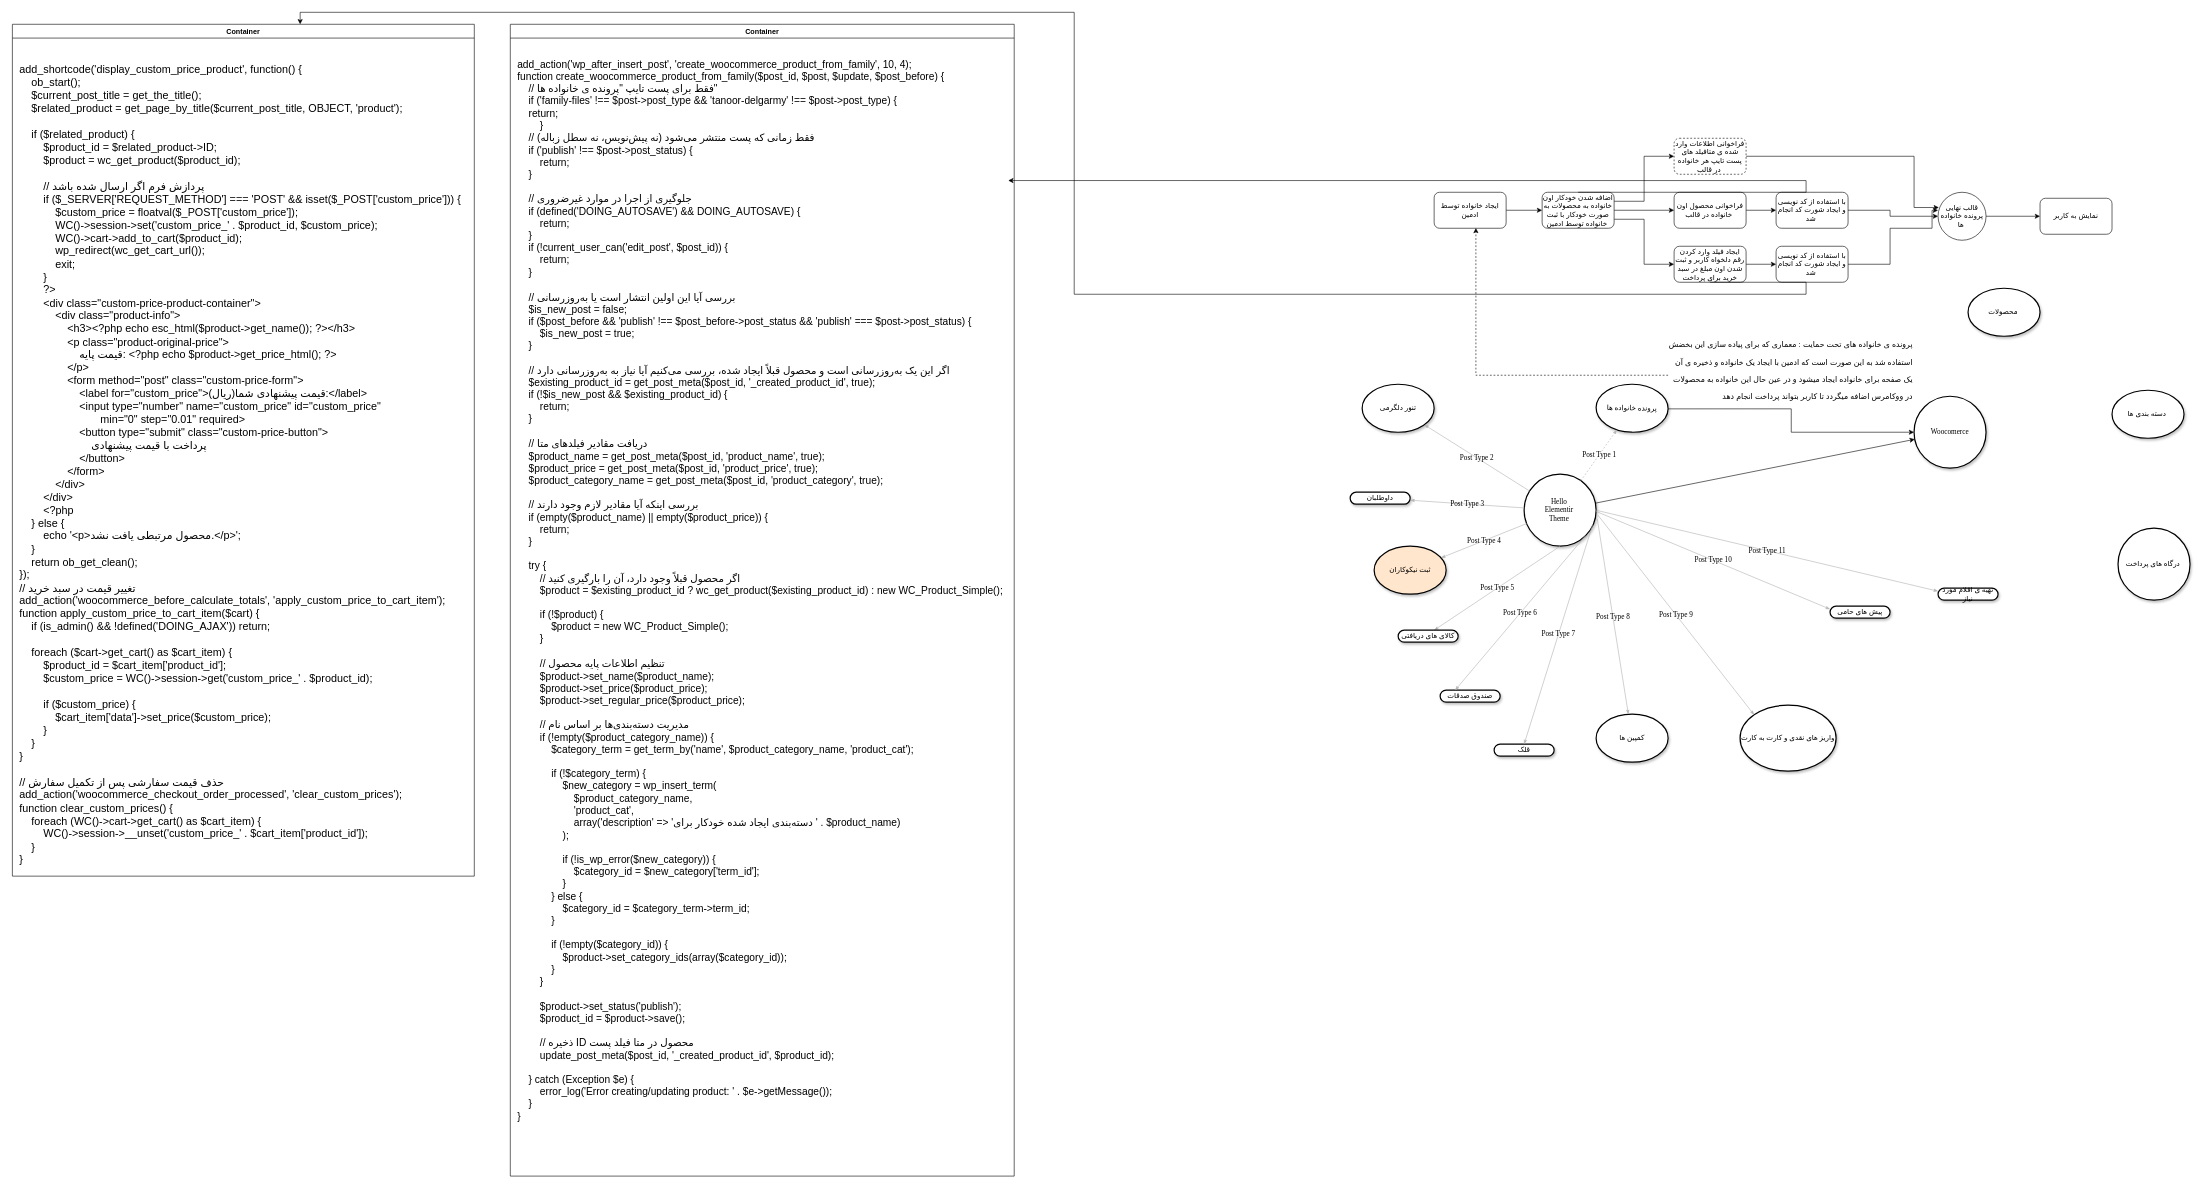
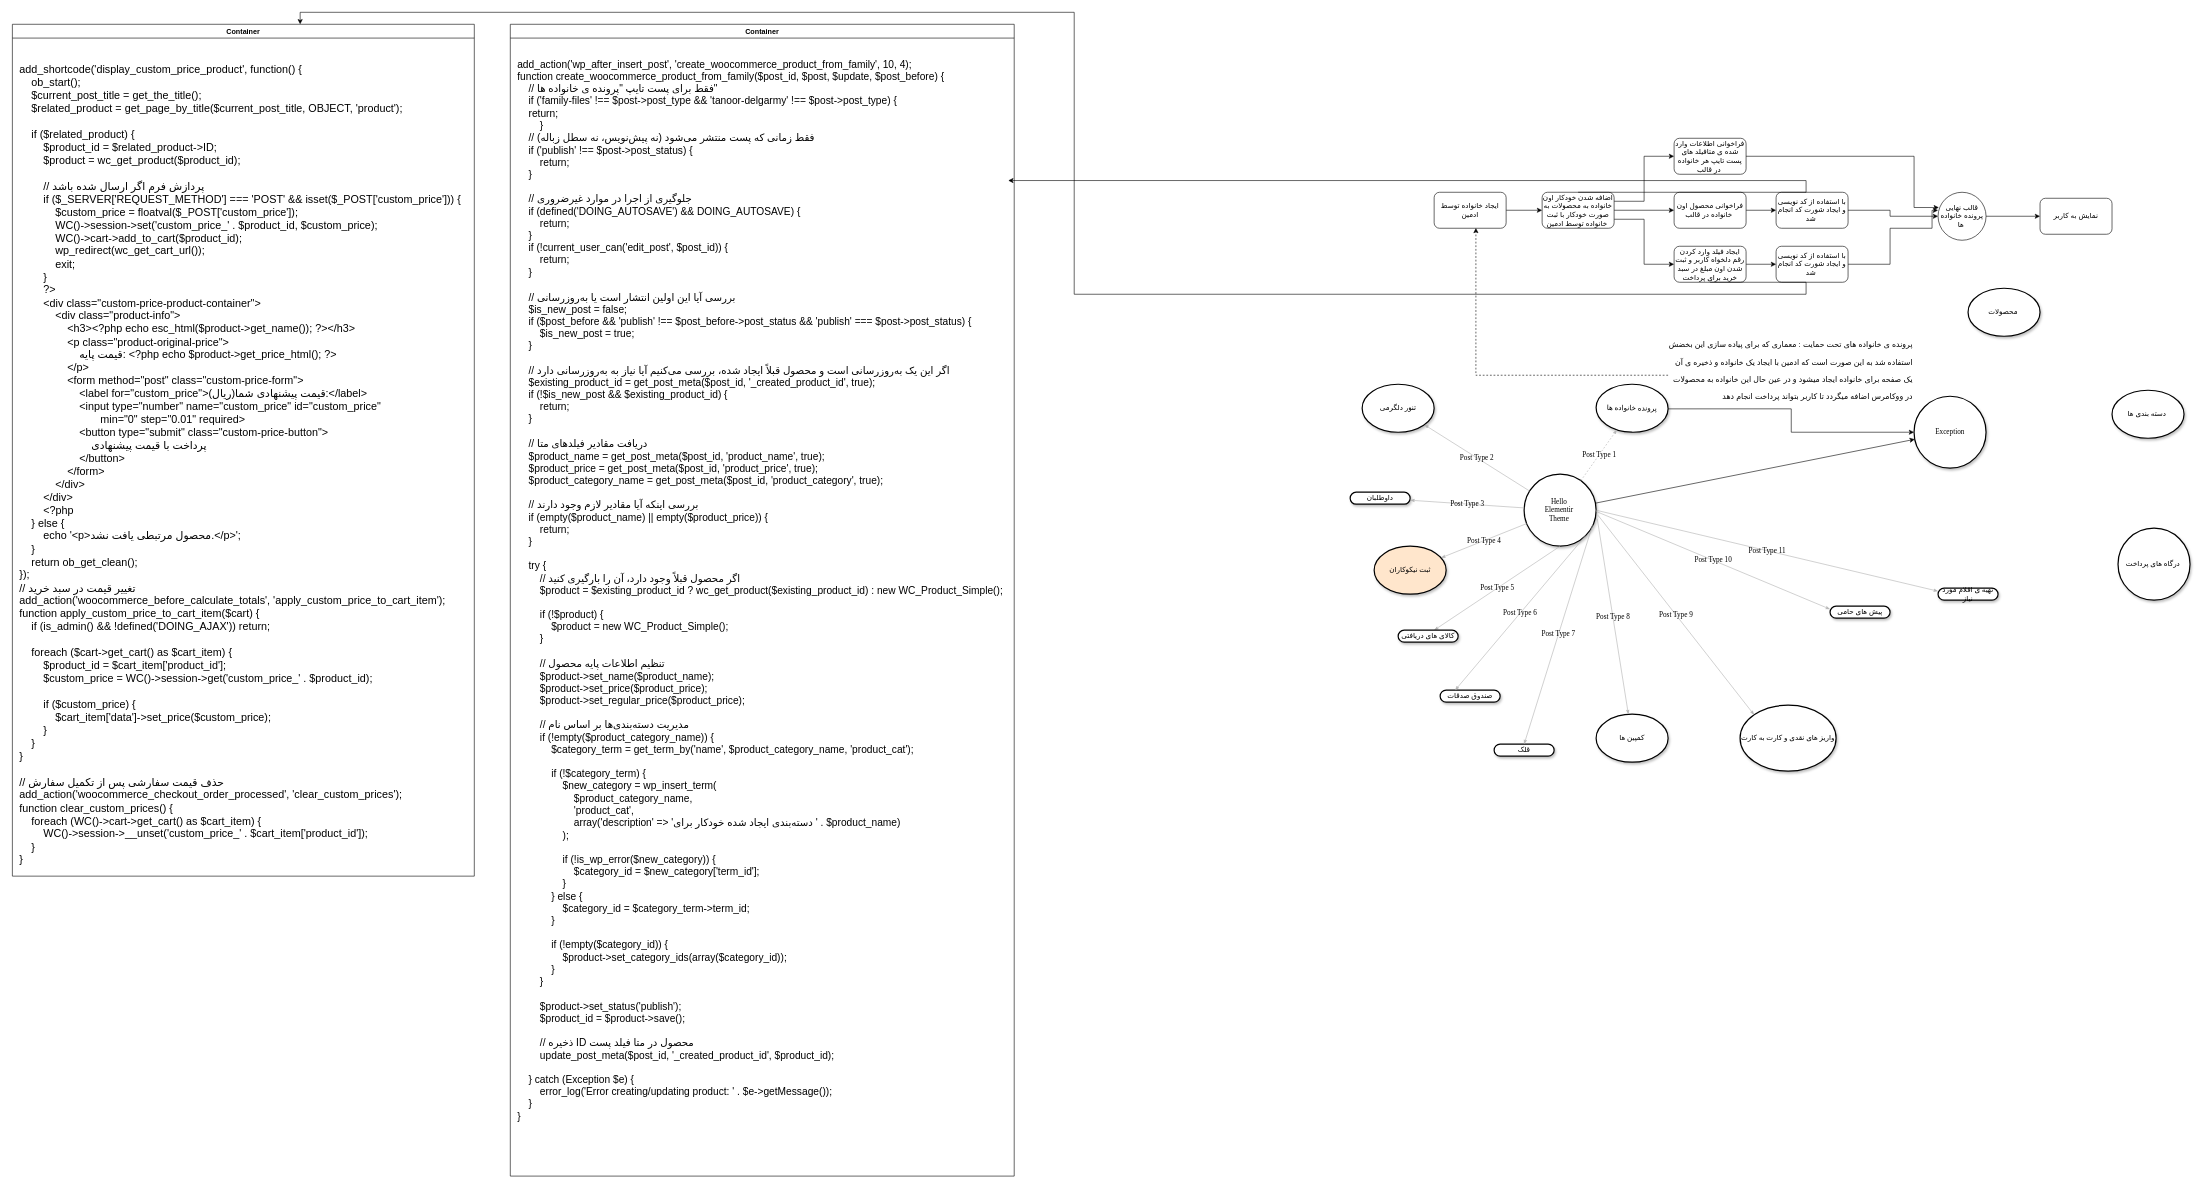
(1710, 156) -> (1710, 156)
(1950, 432) -> (1950, 432)
